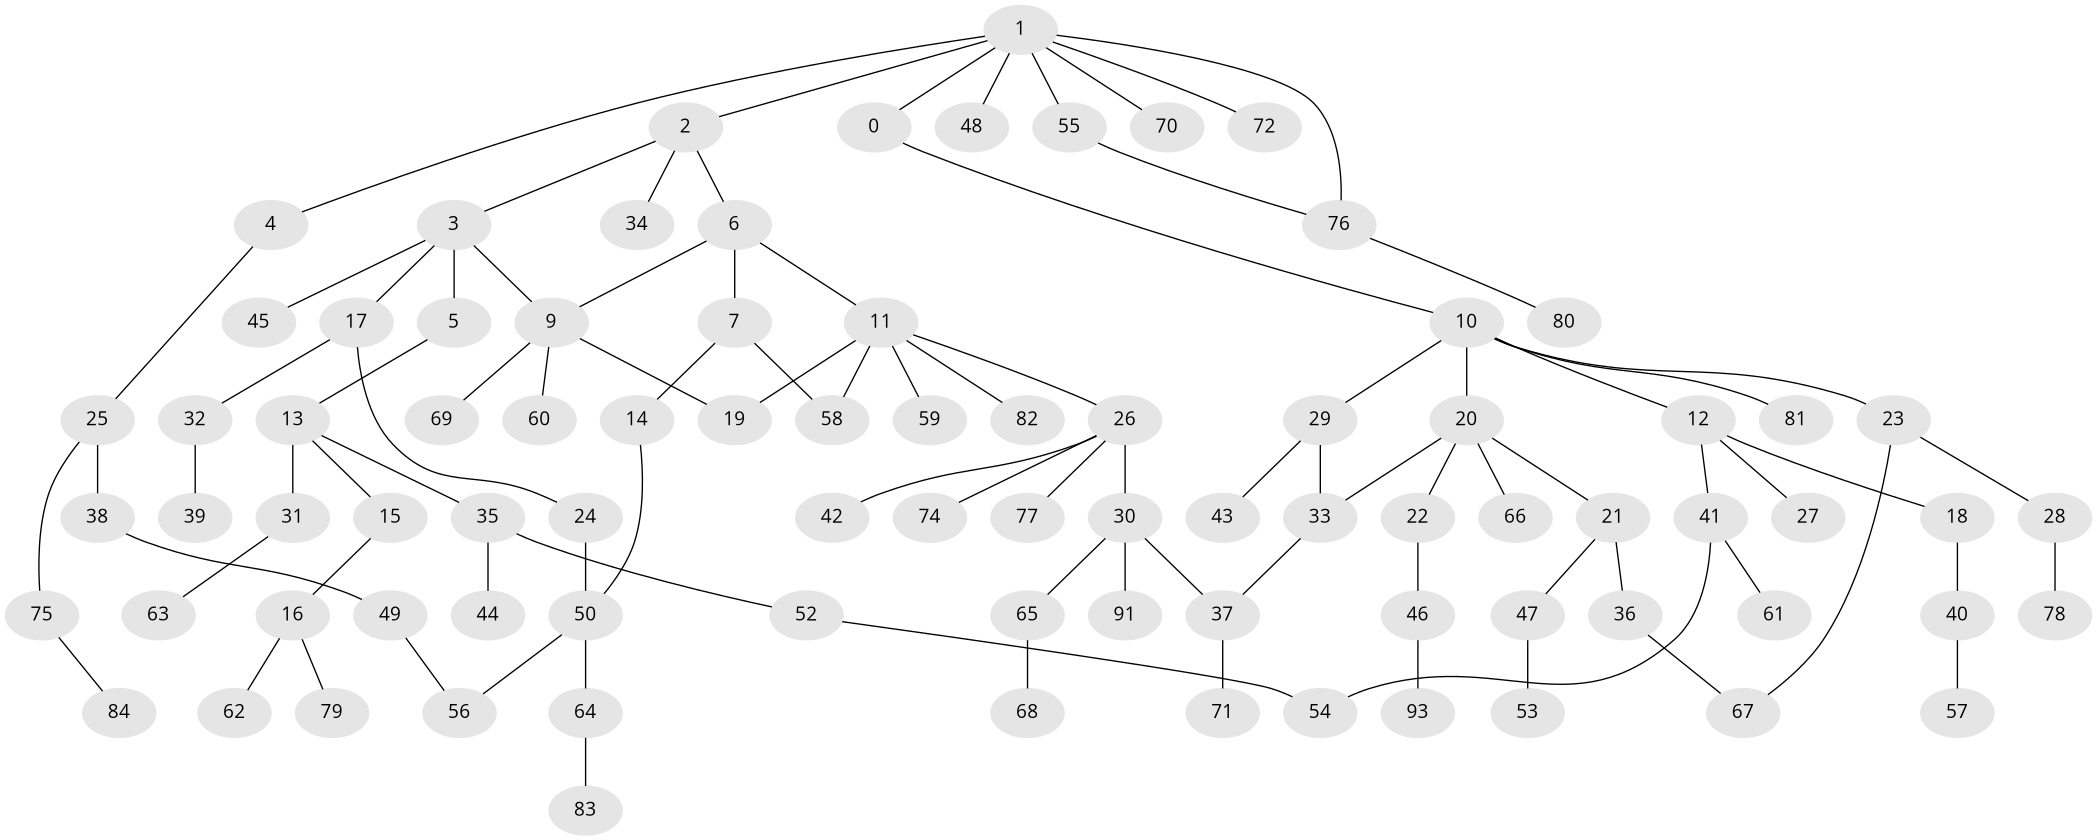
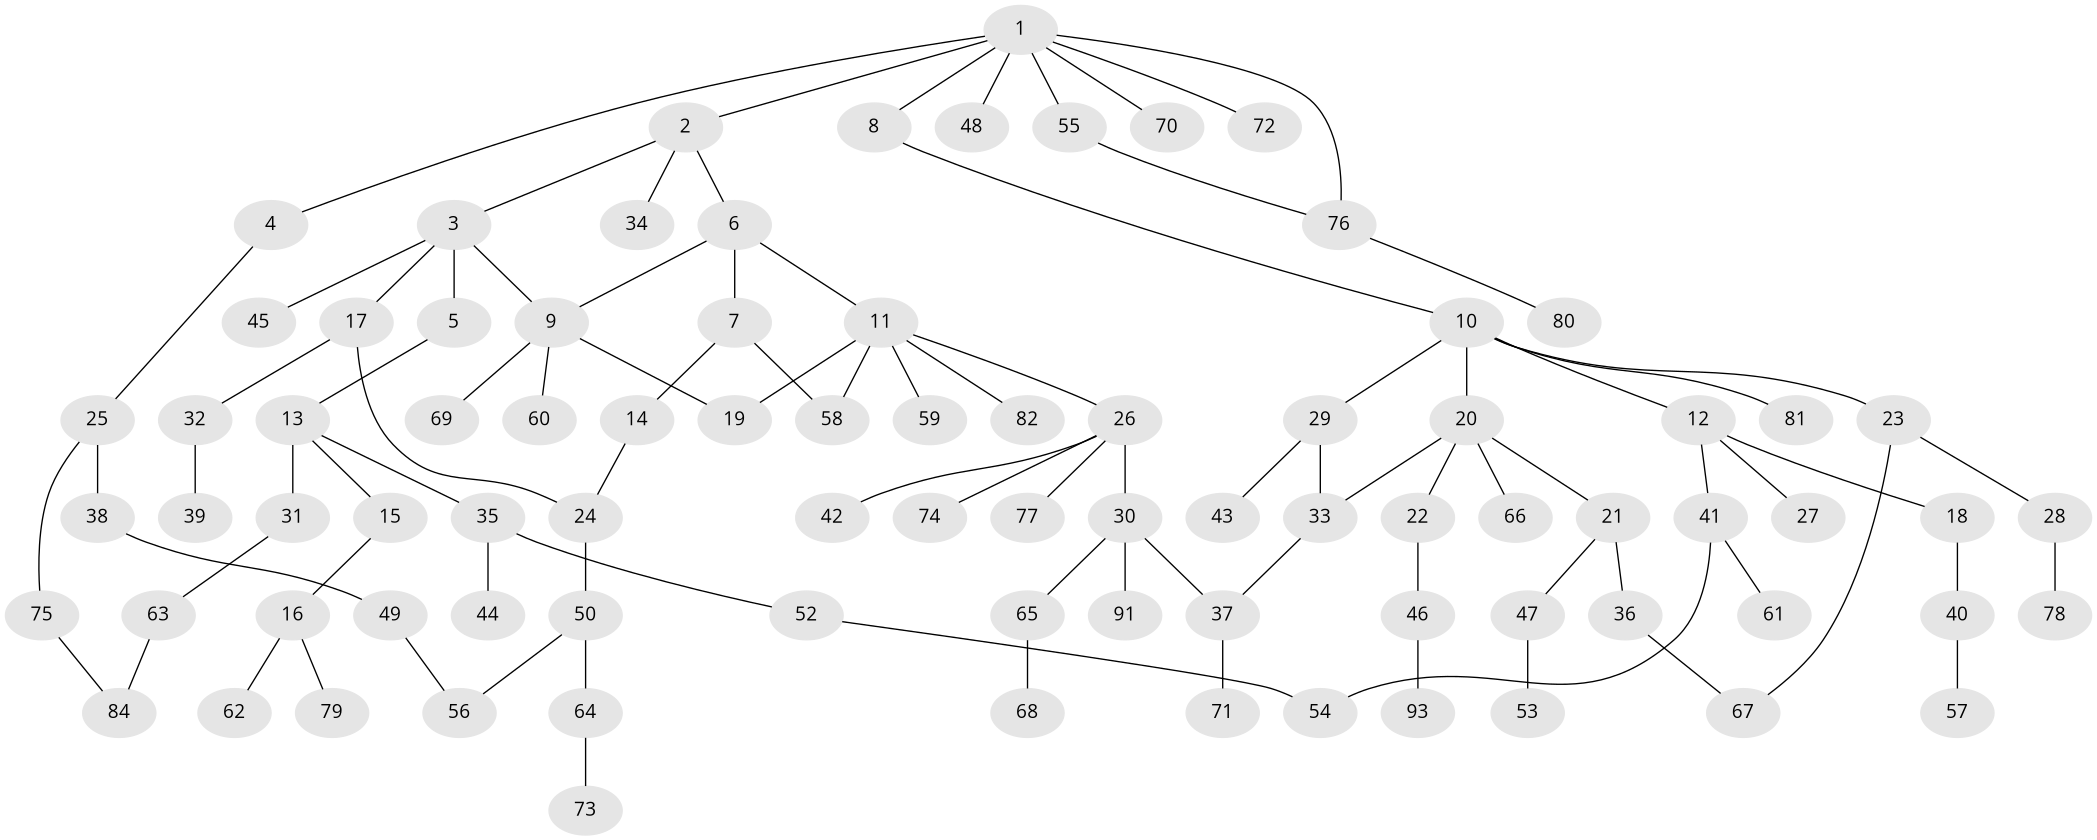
(874, 127) -> (874, 127)
(639, 524) -> (611, 469)
none -> (139, 664)
(586, 811) -> (586, 811)
